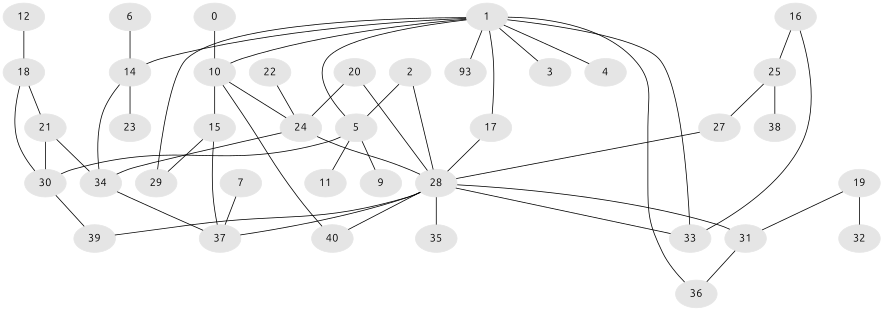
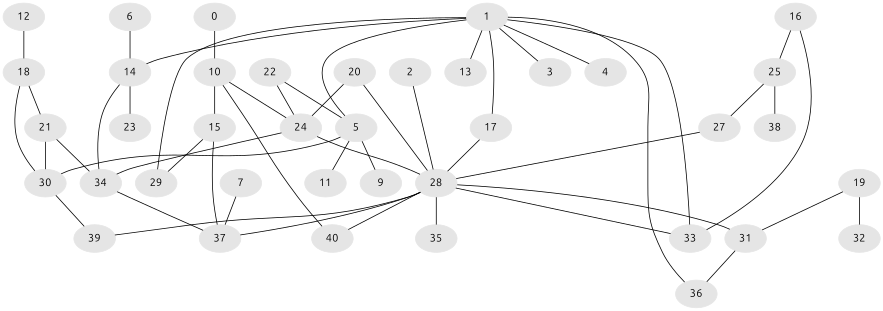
(347, 34) -> none
(466, 72) -> (466, 72)
(383, 100) -> (313, 100)
